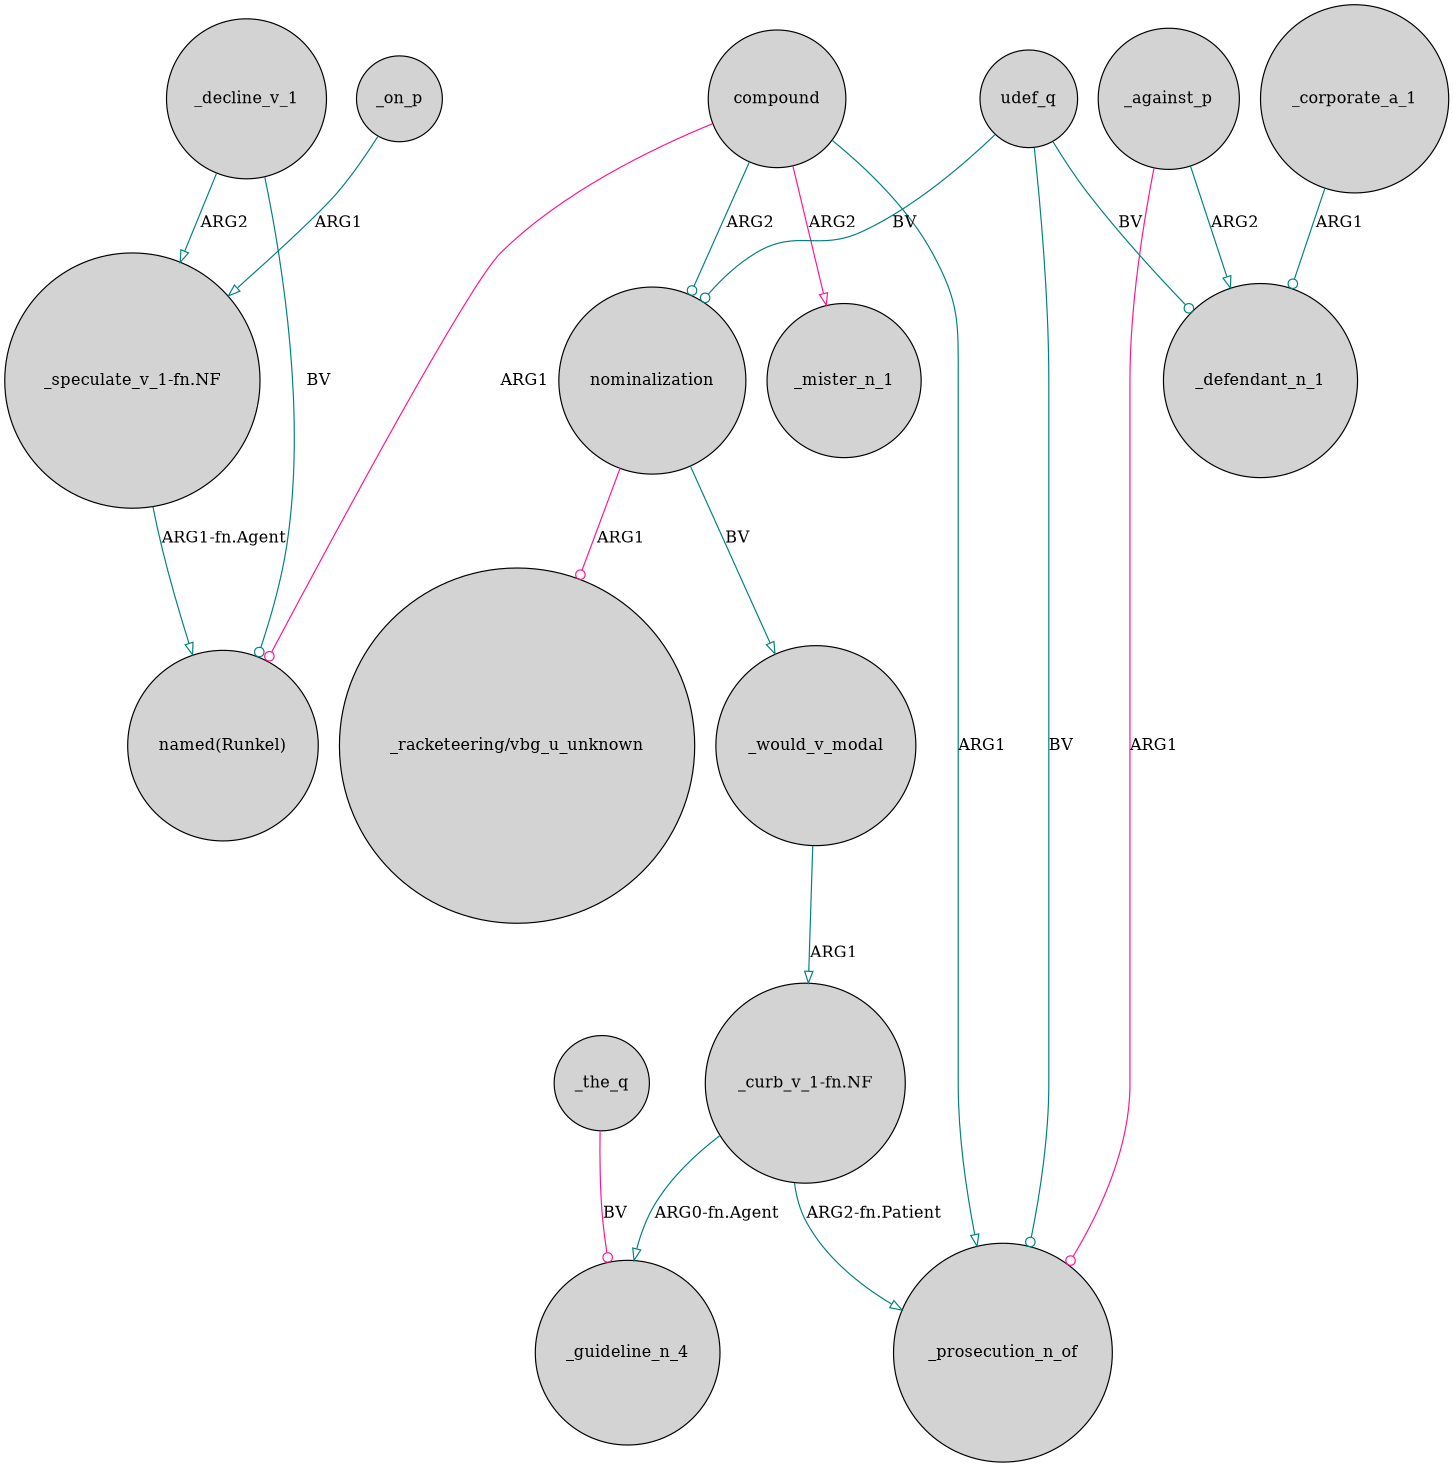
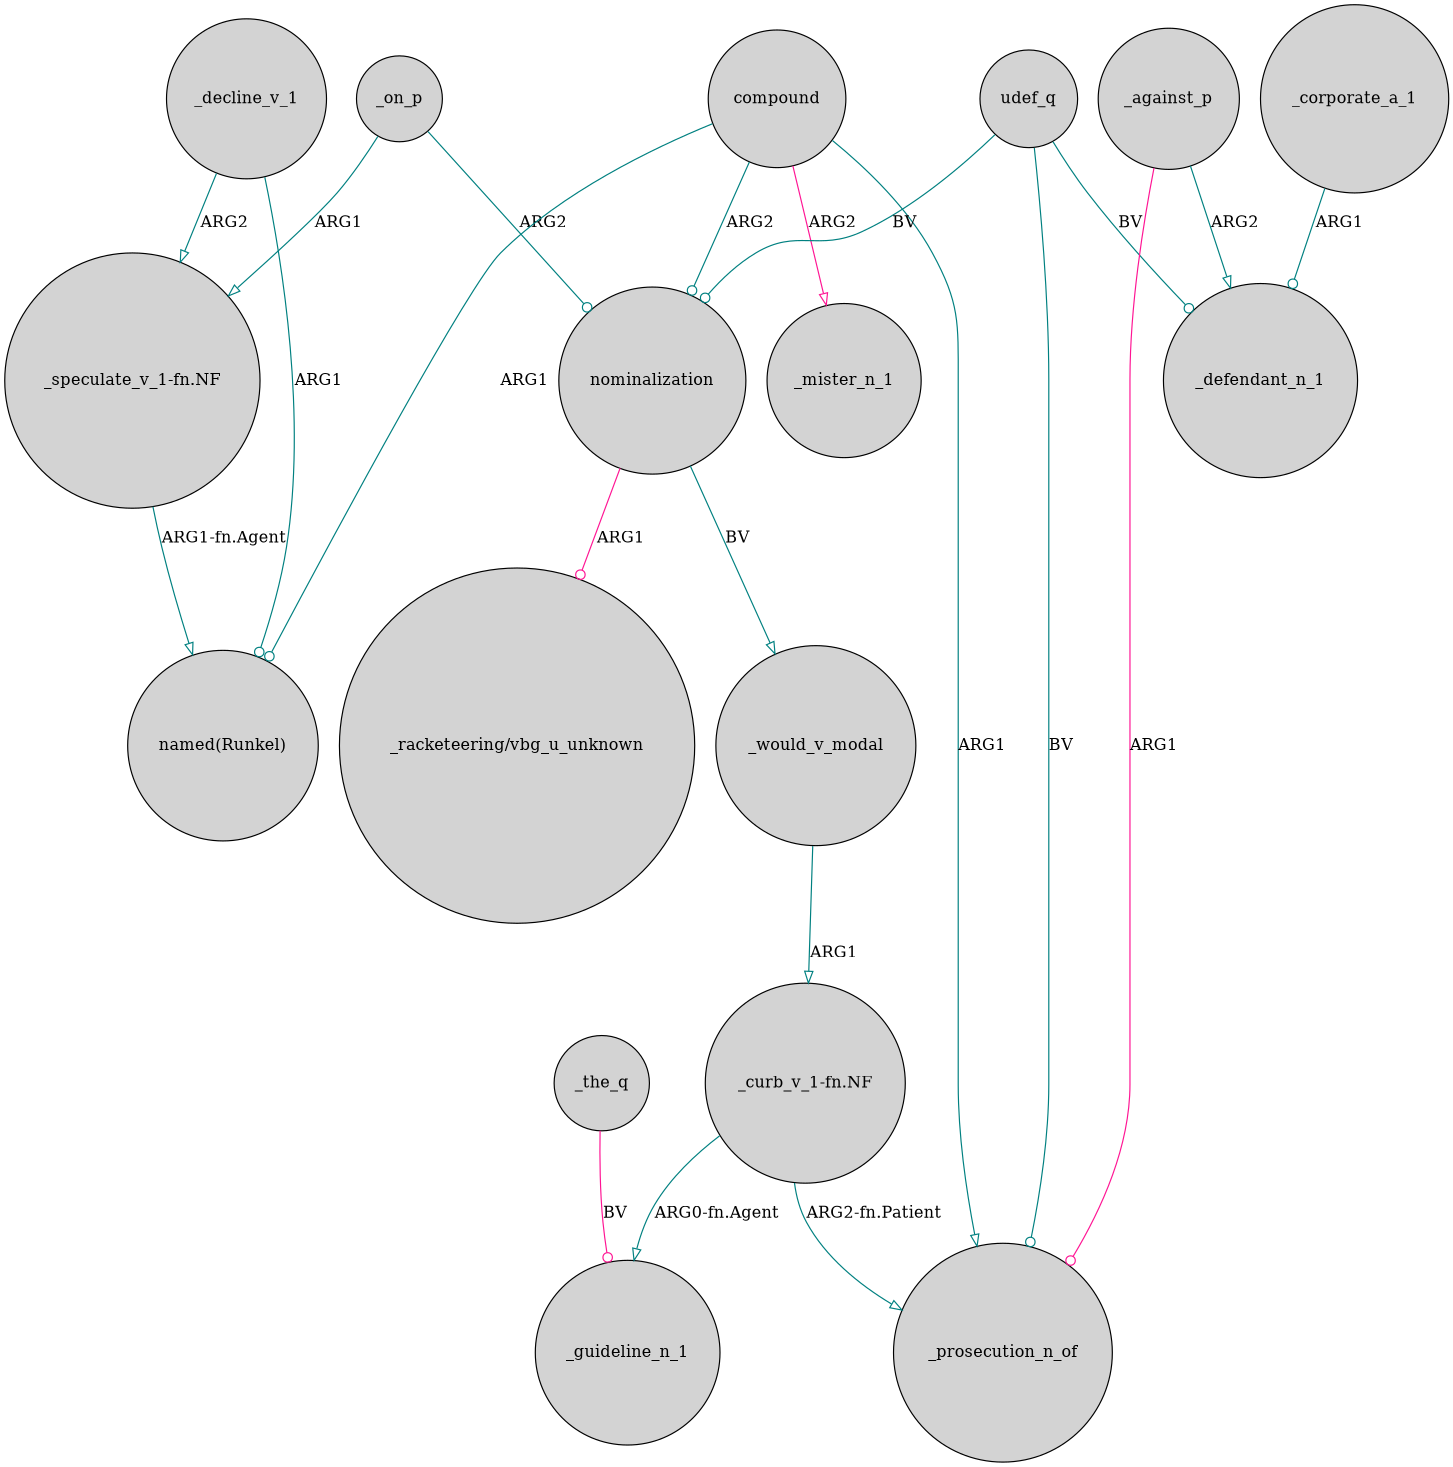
none -> (506, 218)
(443, 341) -> (443, 341)
(319, 381) -> (319, 381)
(628, 1353) -> (628, 1353)
